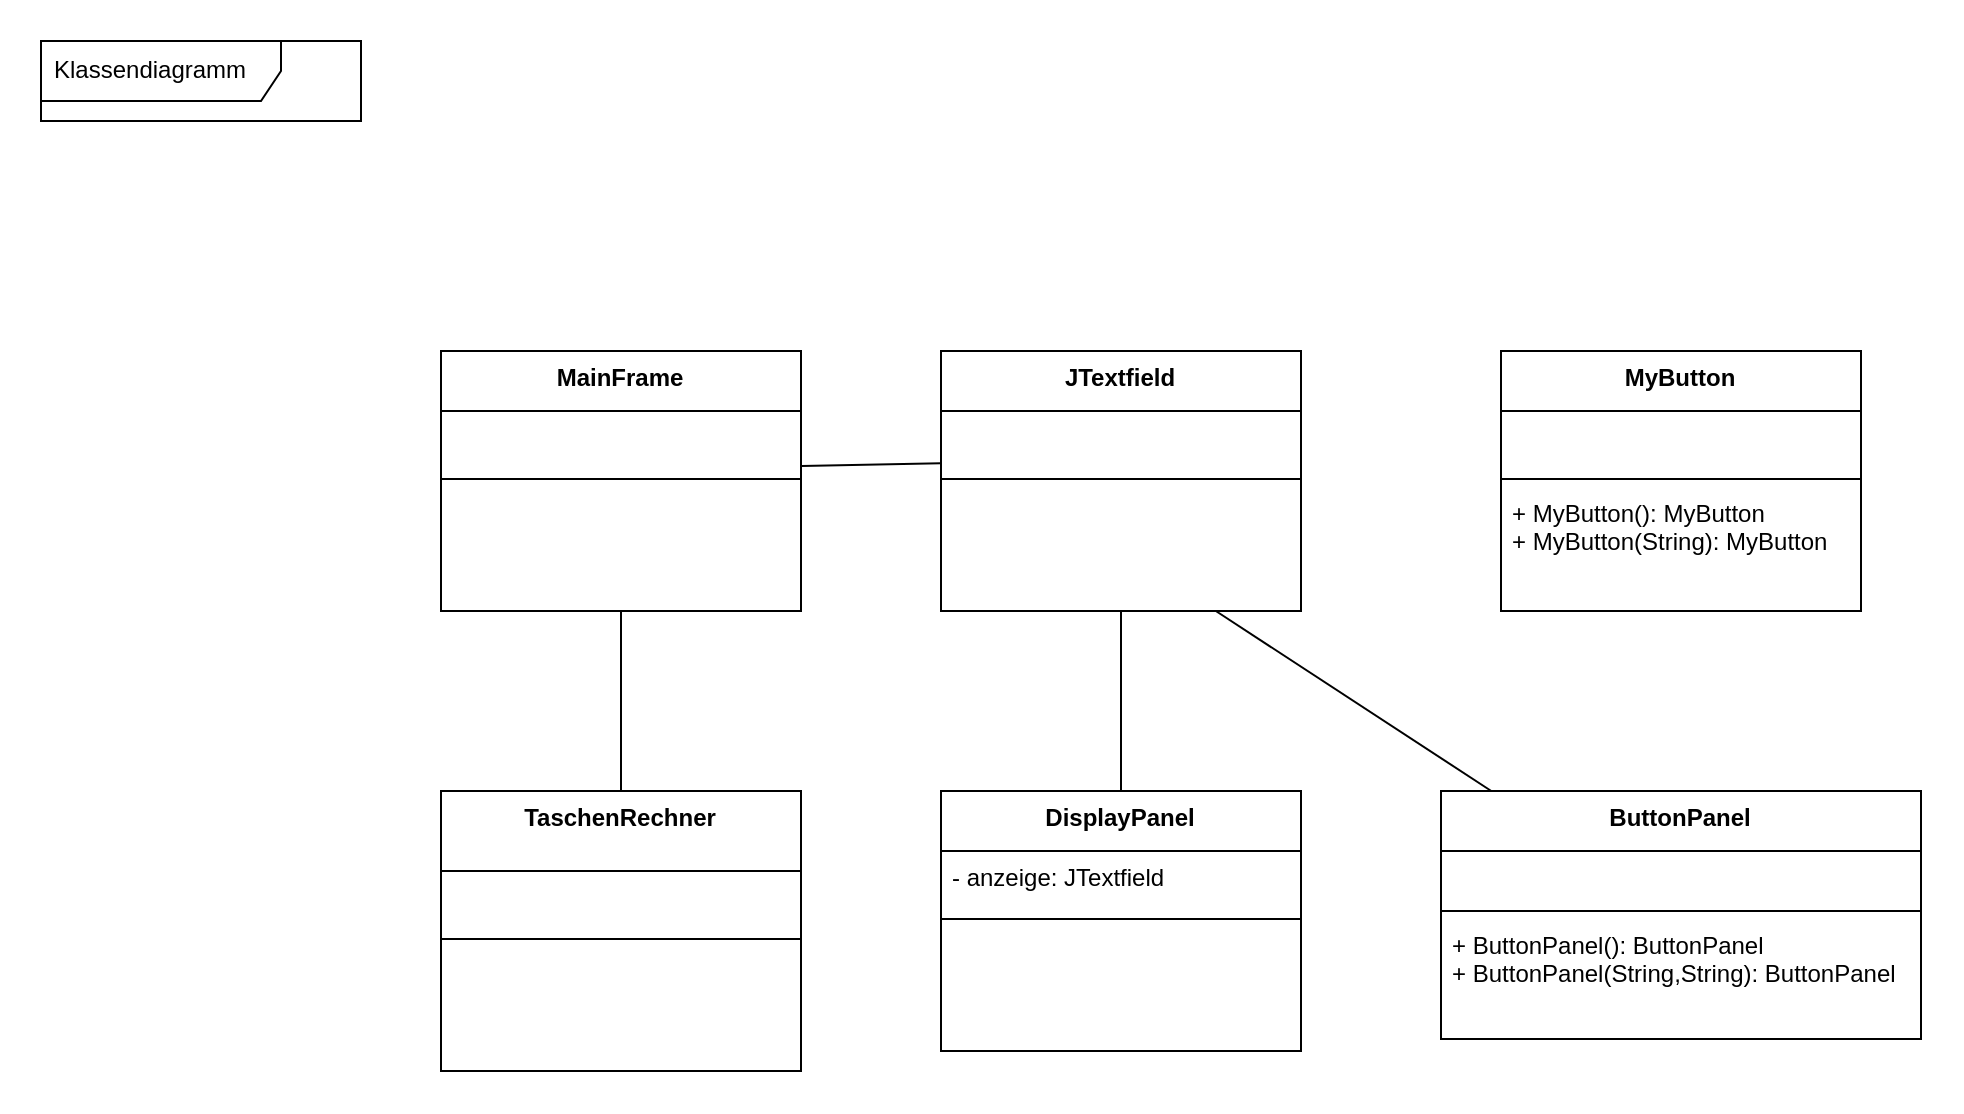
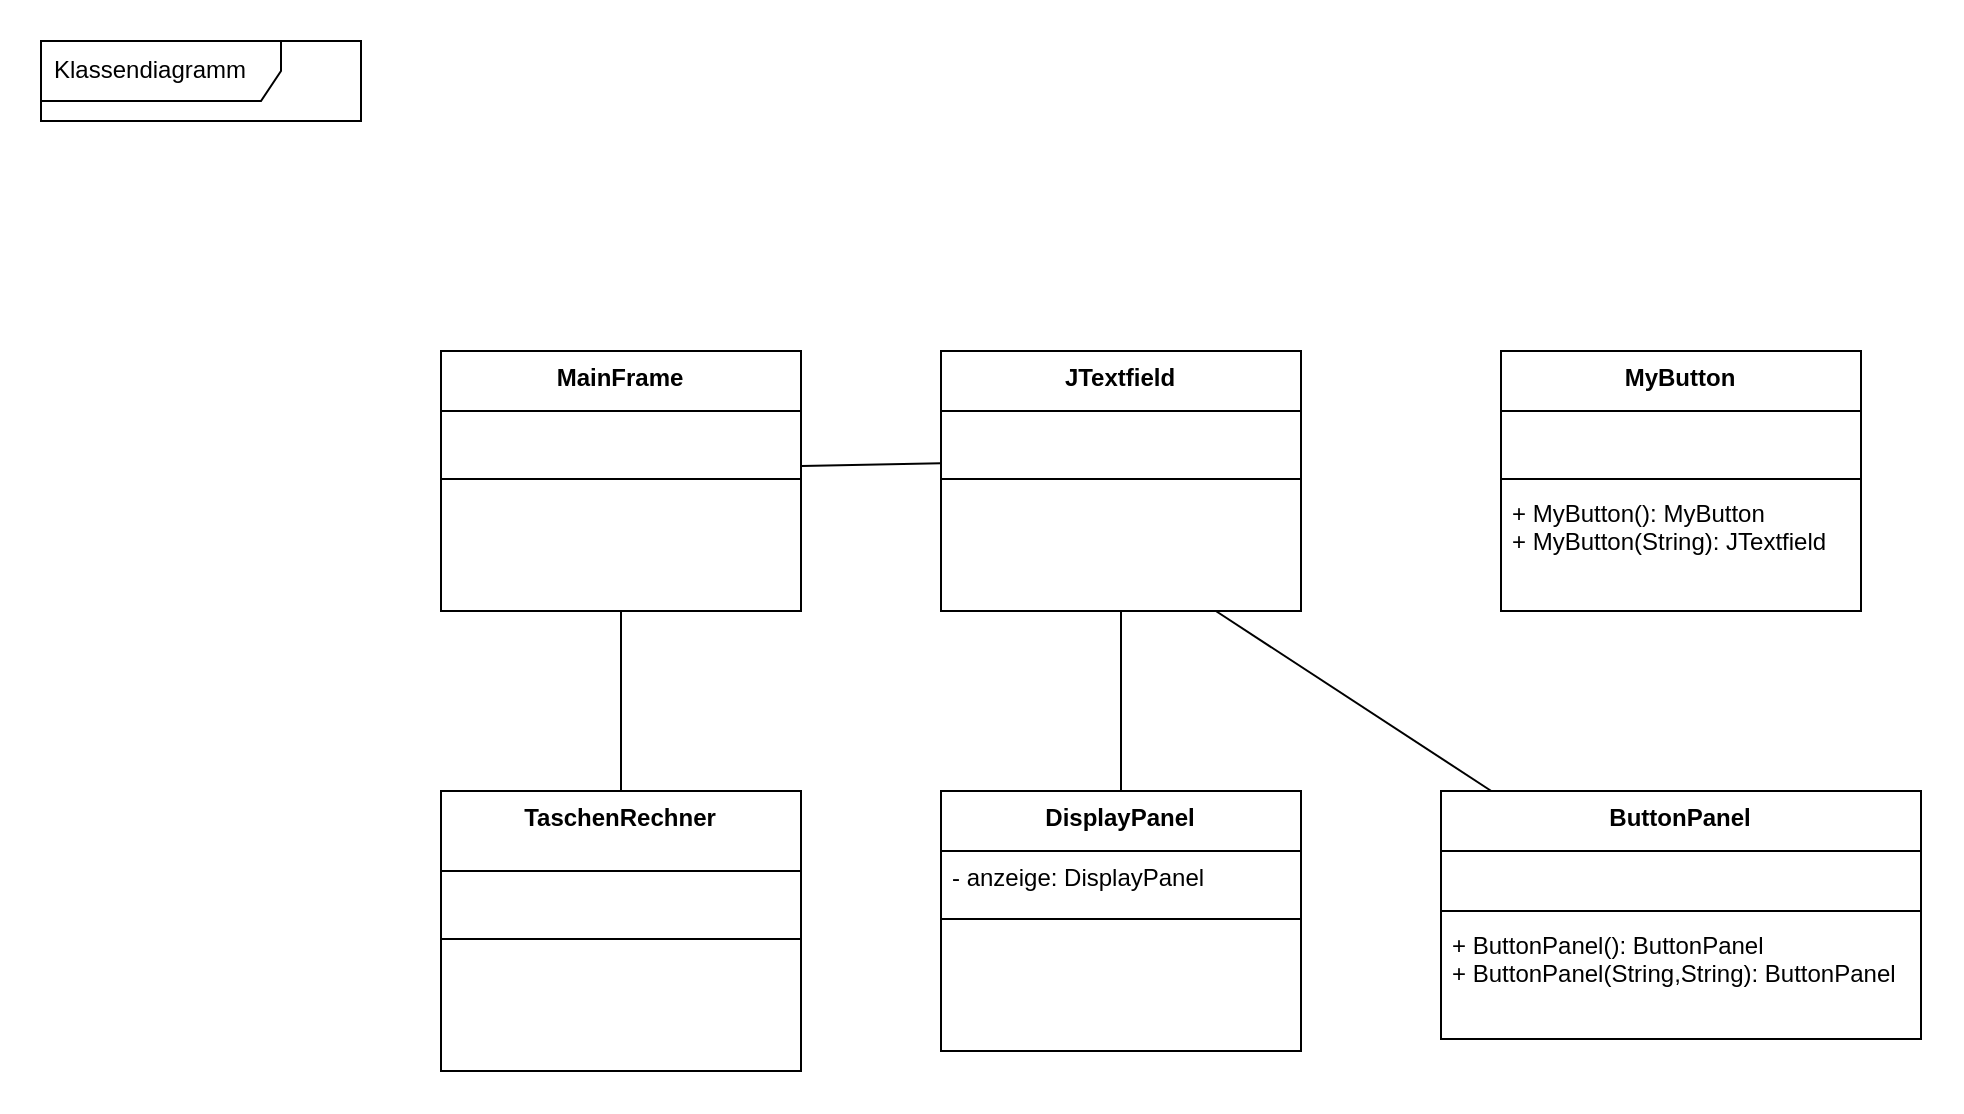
(1650, 514) -> (1650, 514)
(1074, 878) -> (1085, 878)
